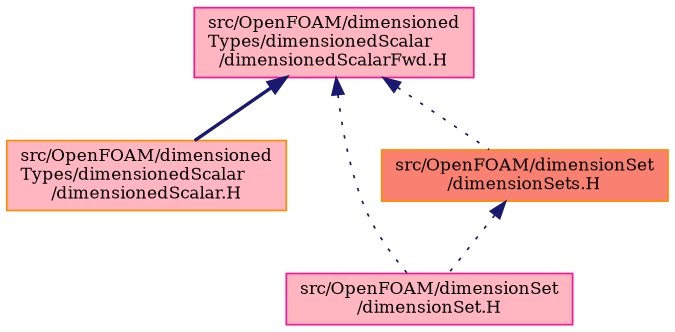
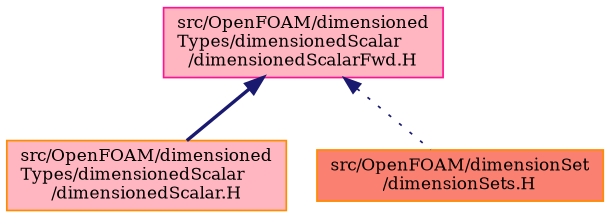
(429, 299) -> none
